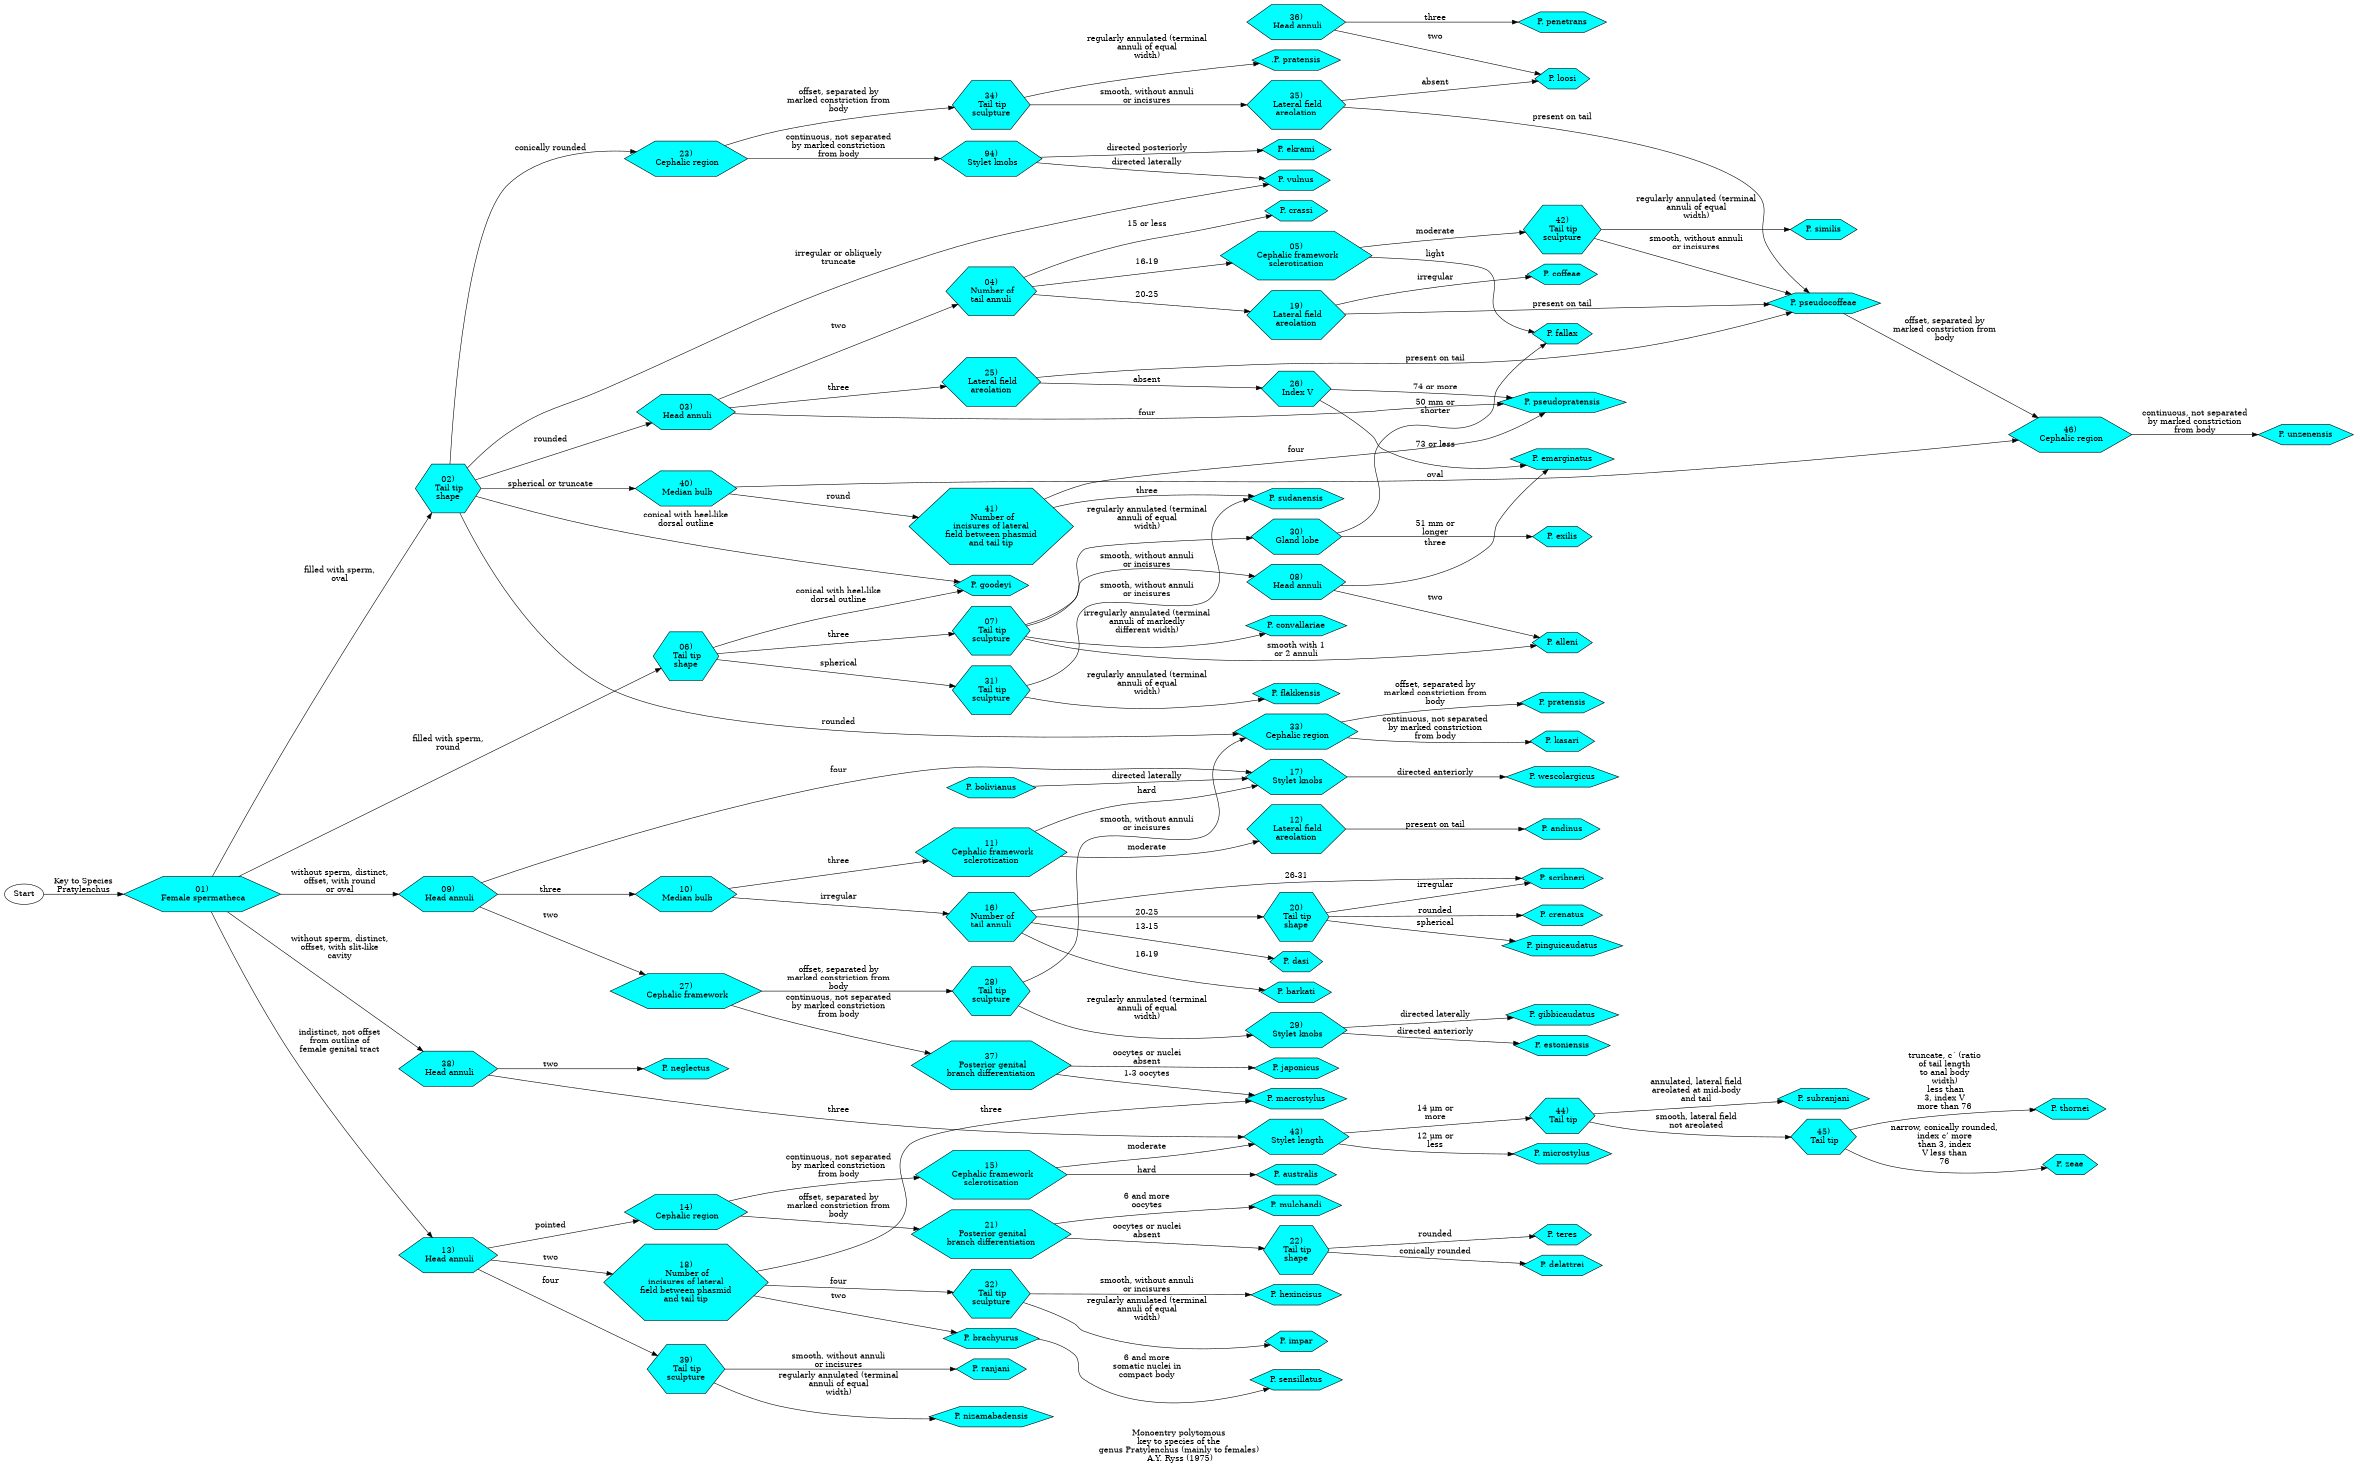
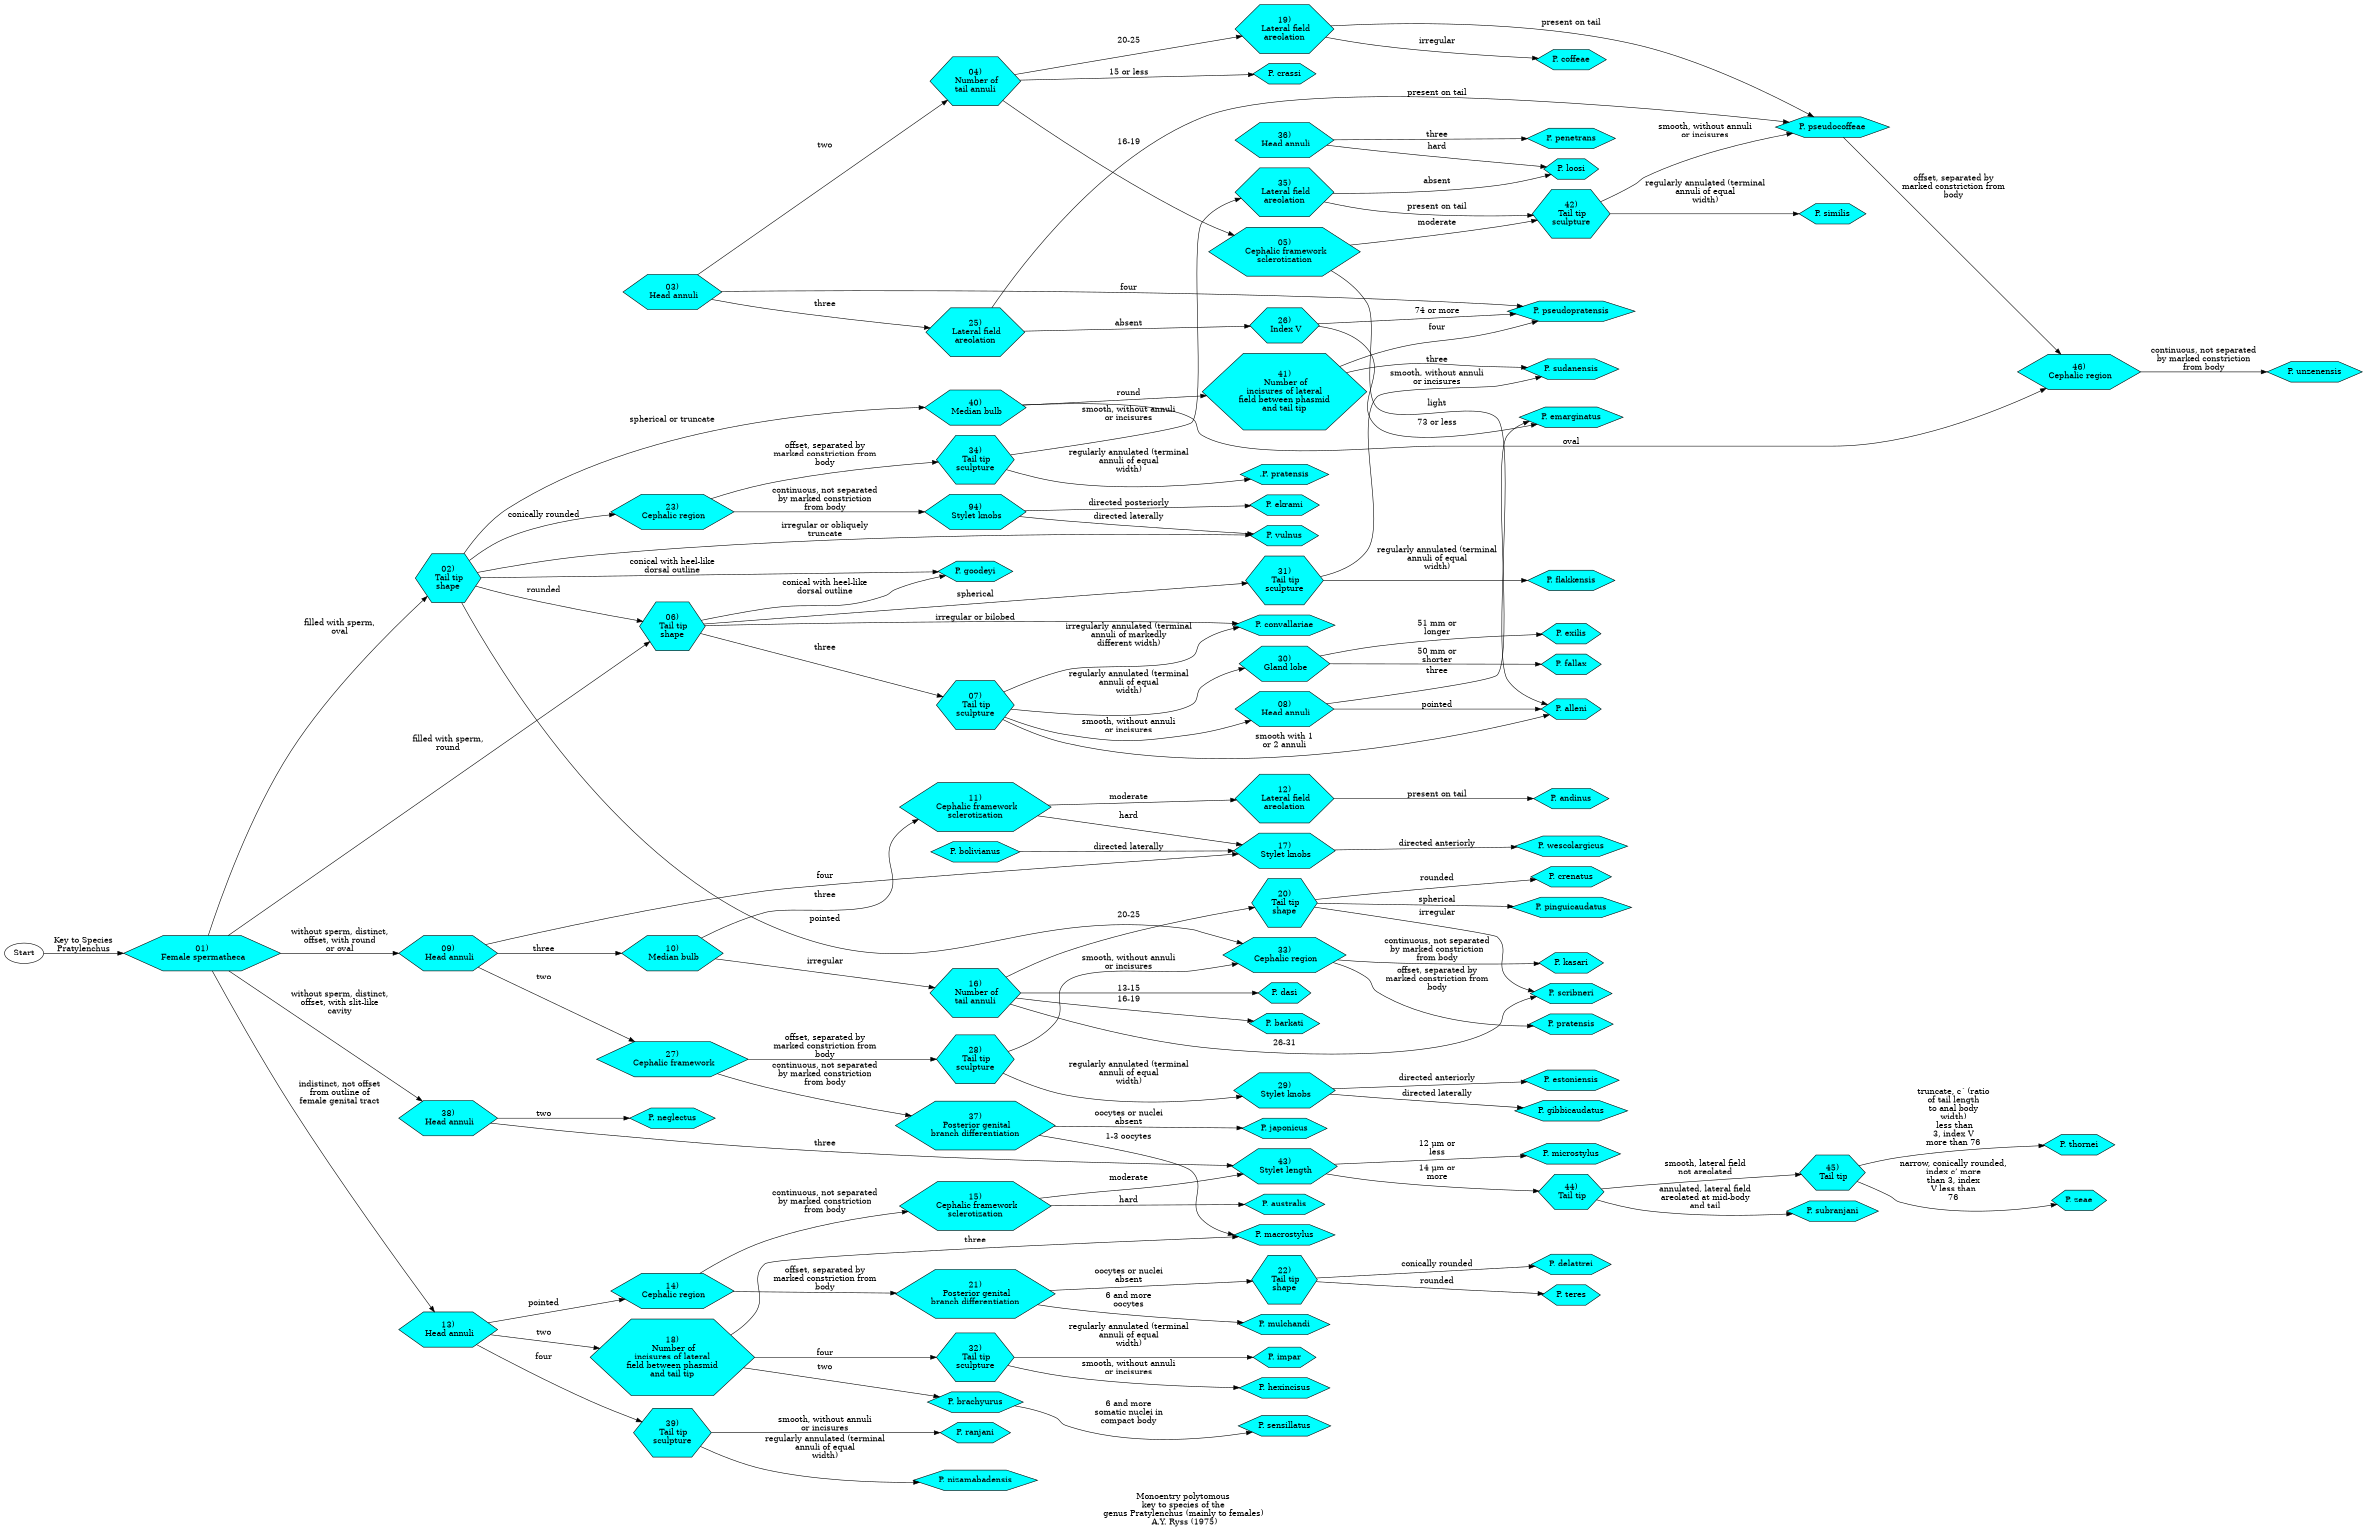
(1435, 37) -> (1437, 147)
(1611, 139) -> (1425, 215)
(1470, 265) -> (1496, 418)
(561, 452) -> (556, 605)
(1435, 598) -> (1437, 705)
none -> (969, 622)
(839, 722) -> (825, 919)
